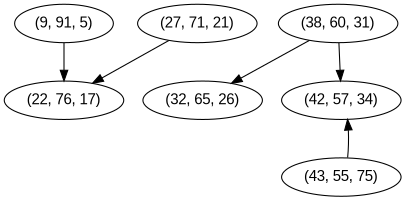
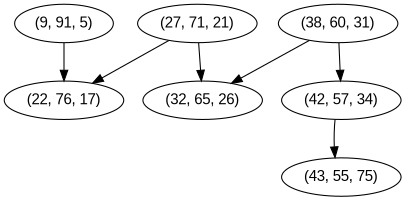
none -> (200, 57)
(348, 144) -> (334, 133)
